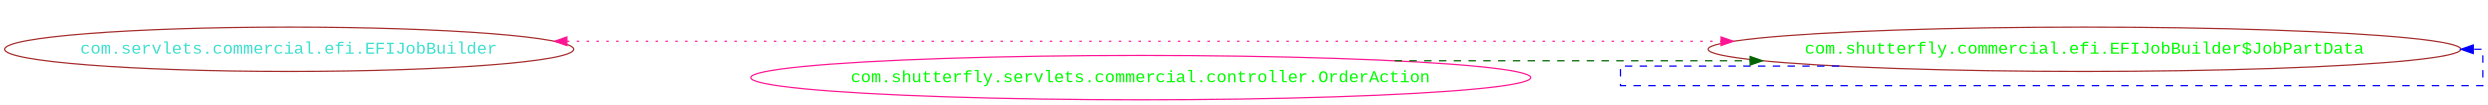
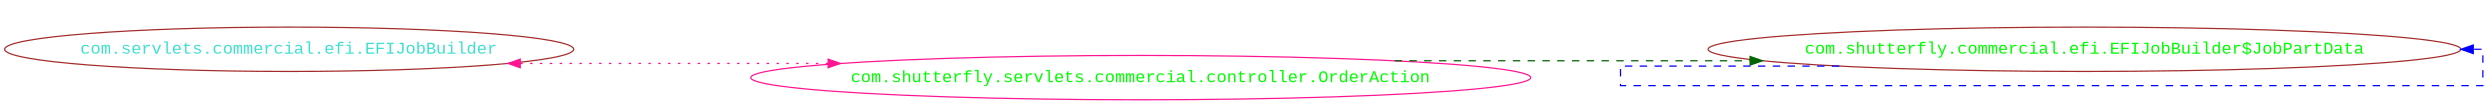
(1144, 41) -> (674, 63)
